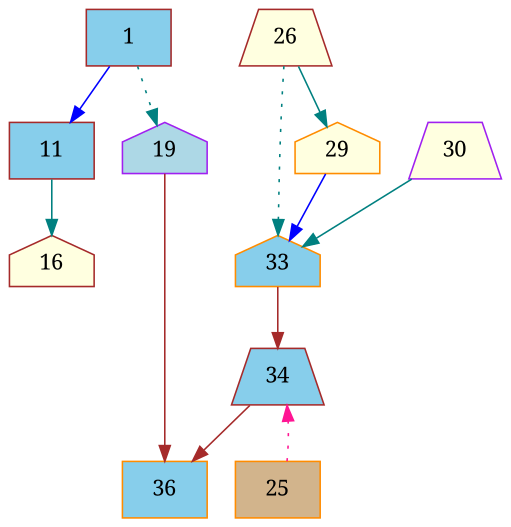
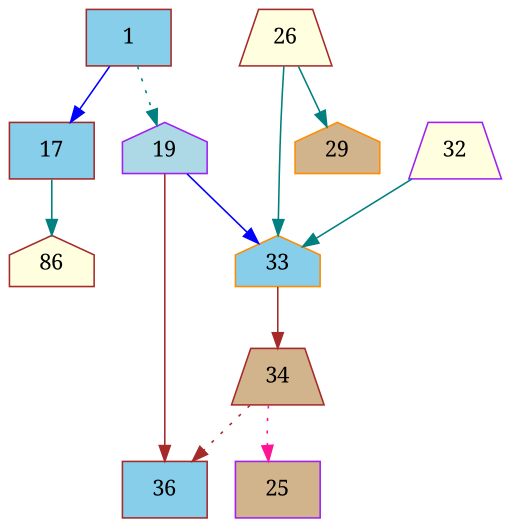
(280, 143) -> (280, 143)
(52, 151) -> (52, 151)
(337, 151) -> (337, 151)
(455, 151) -> (455, 151)
(311, 200) -> (217, 203)
(52, 264) -> (52, 264)
(278, 377) -> (278, 377)
(227, 428) -> (227, 428)
(288, 441) -> (267, 425)
(165, 490) -> (165, 490)
(278, 490) -> (278, 490)
